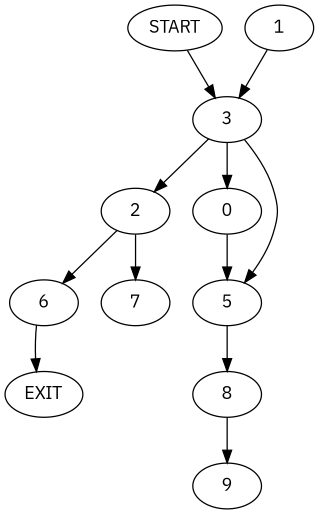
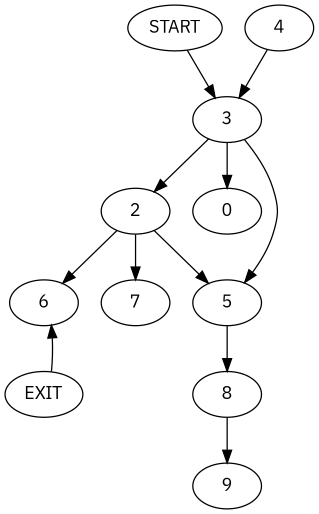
(279, 28) -> (279, 28)
(227, 251) -> (177, 252)
(35, 342) -> (52, 355)
